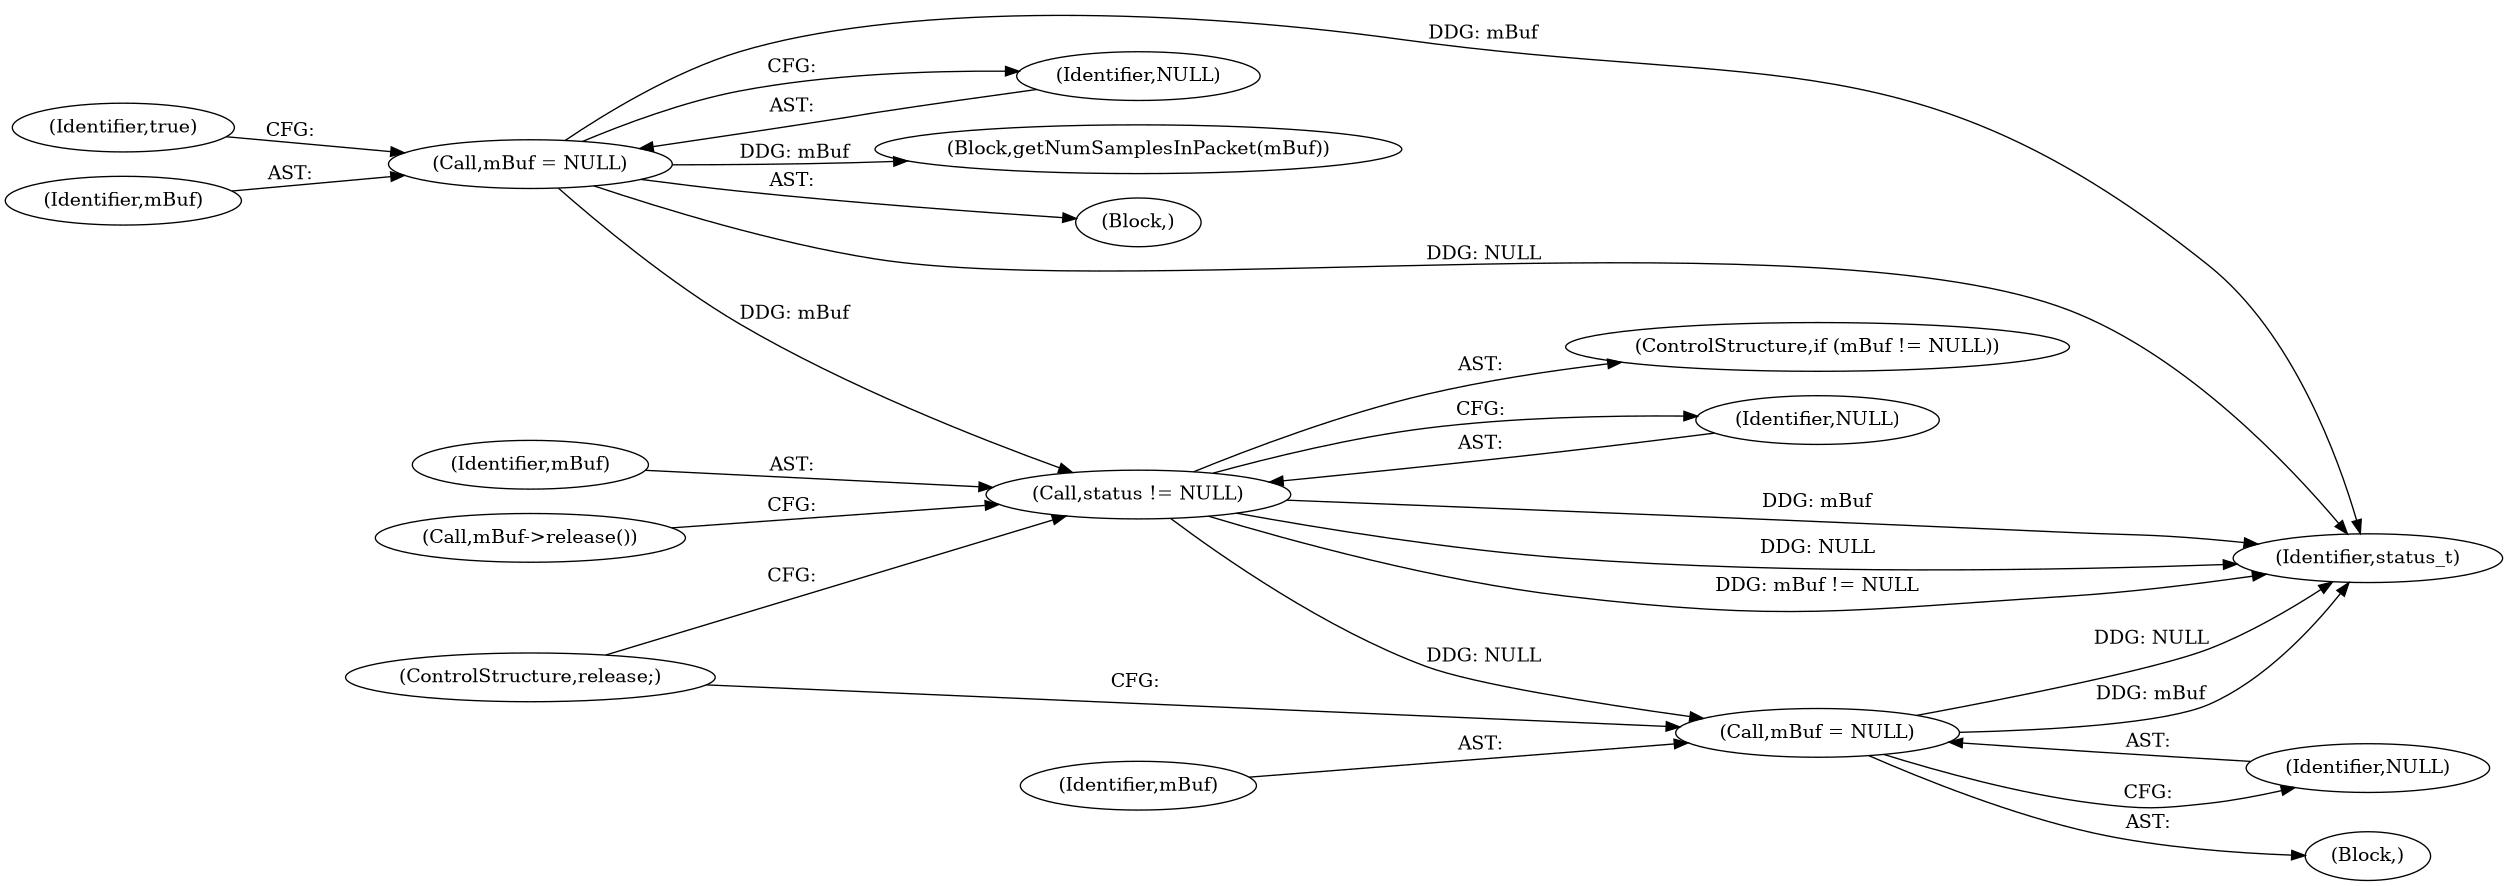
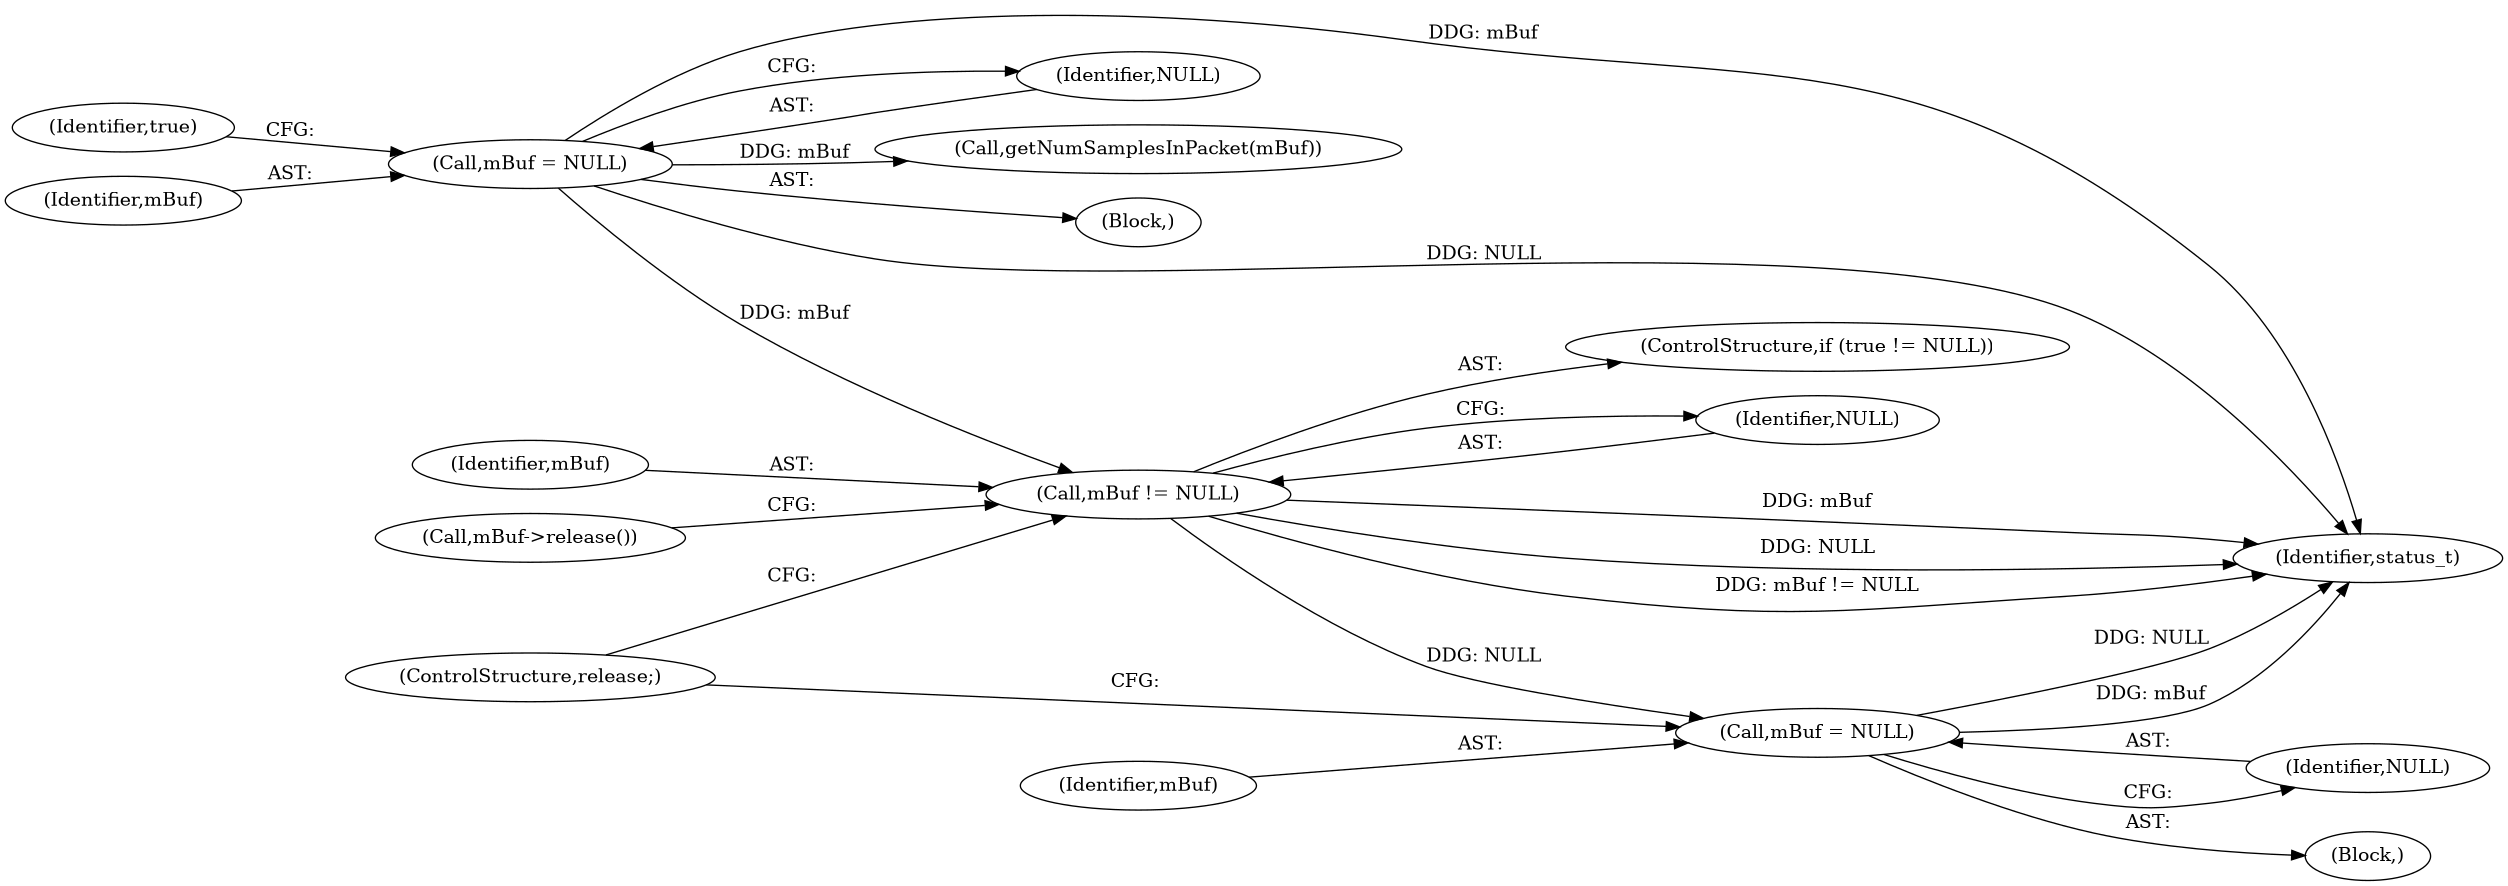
(1138, 149) -> (1138, 149)
(1818, 347) -> (1818, 347)
(1138, 495) -> (1138, 495)
